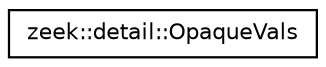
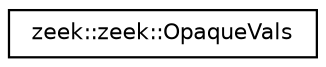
(163, 34) -> (163, 34)
